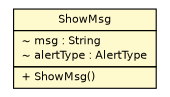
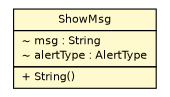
(59, 77) -> (49, 77)
